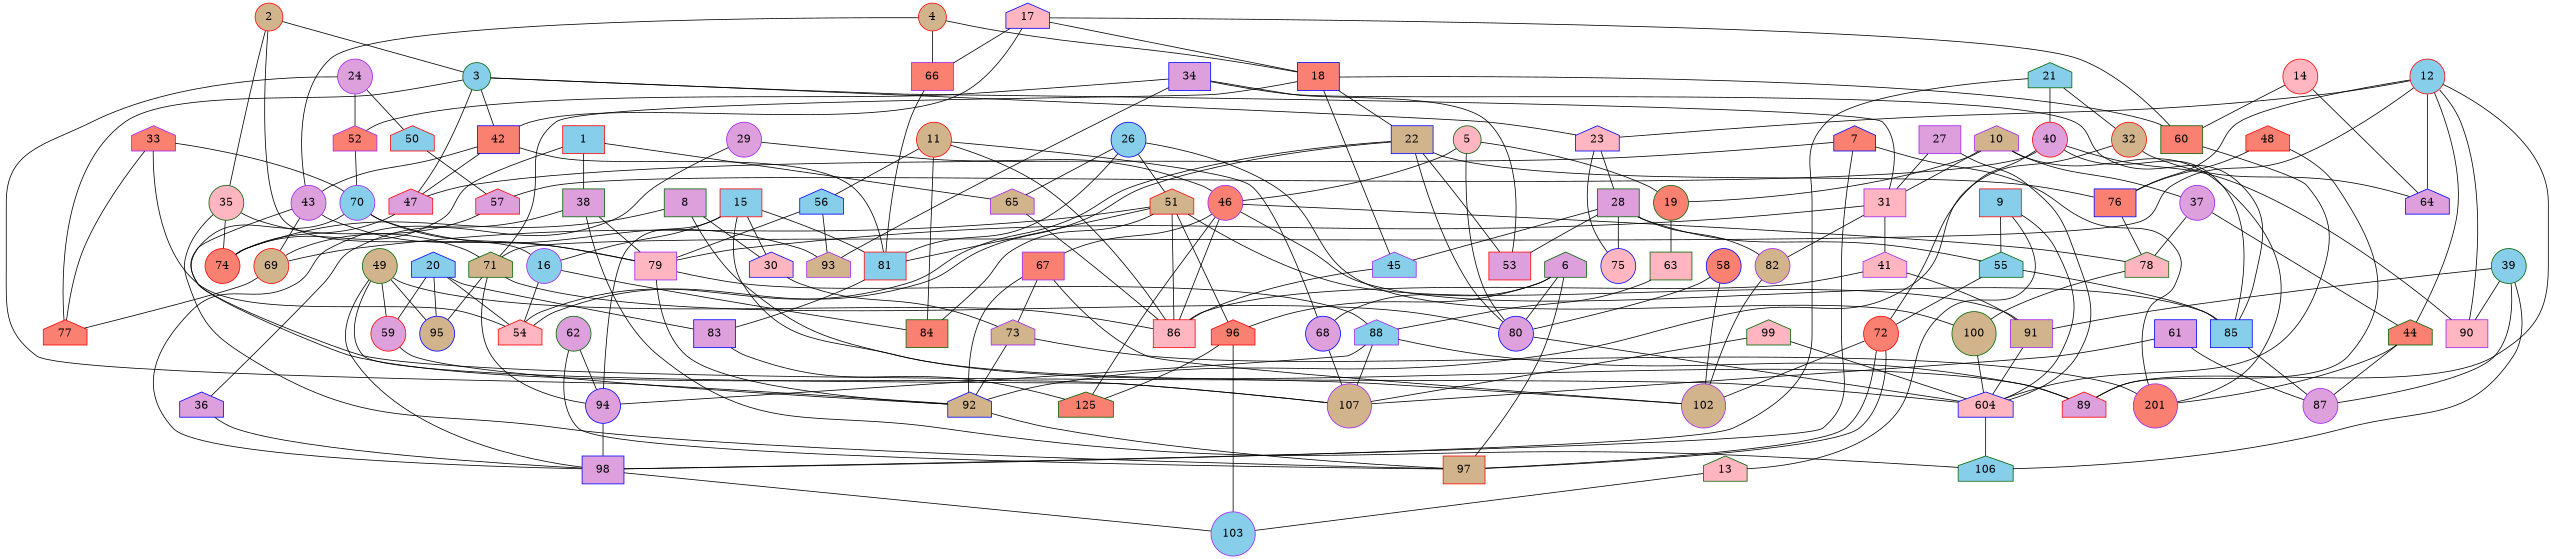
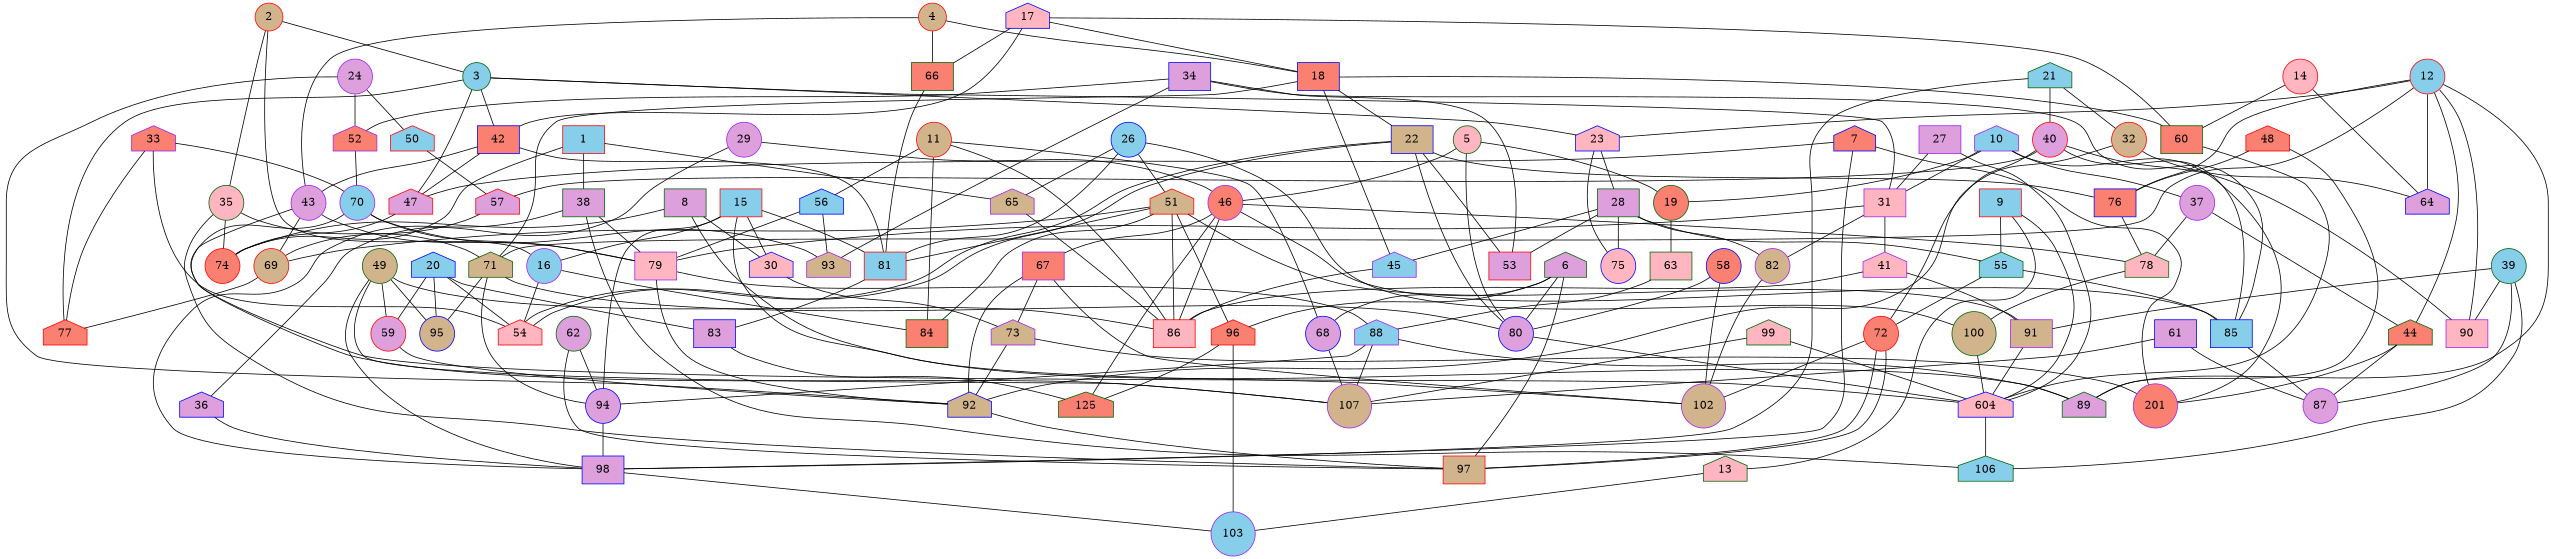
(932, 77) -> (932, 77)
(1996, 140) -> (1996, 140)
(2084, 406) -> (2084, 406)
